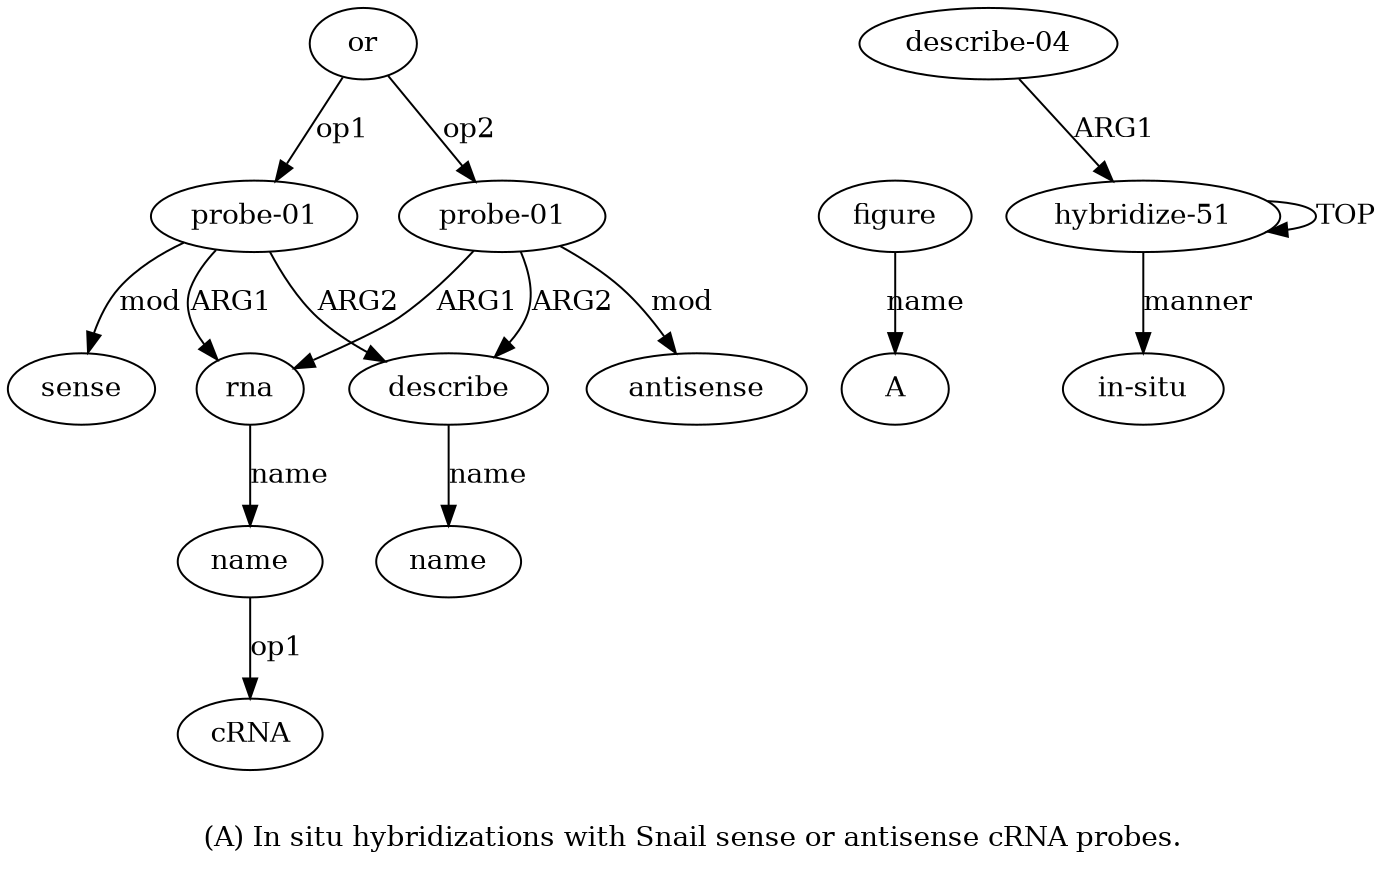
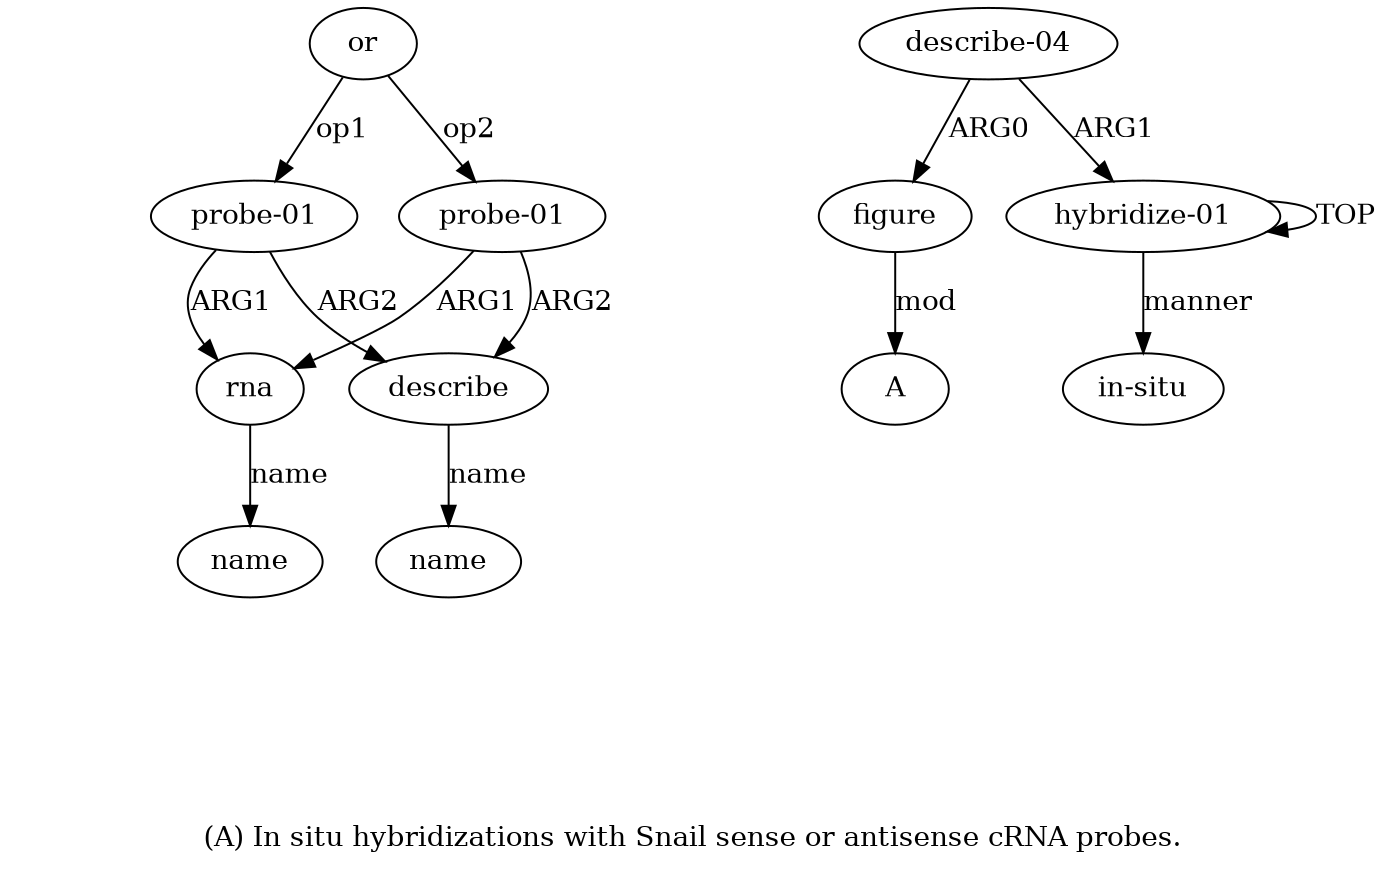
none -> (946, 122)
(1143, 216) -> (1143, 216)
(926, 303) -> (926, 303)
(81, 389) -> none
(697, 389) -> none
(250, 734) -> none
